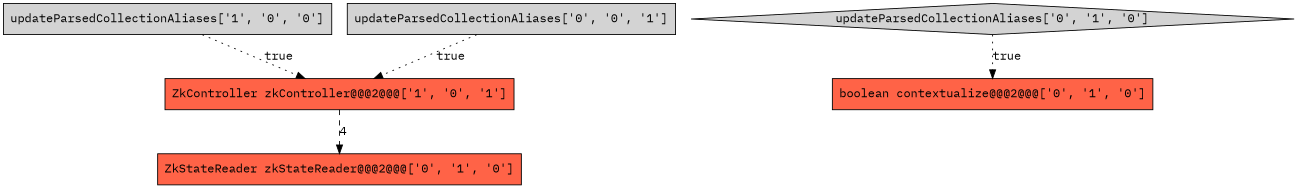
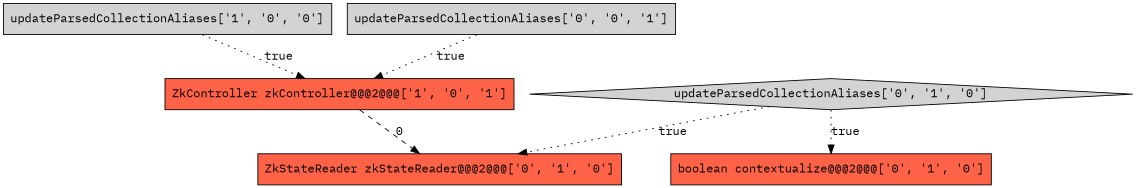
none -> (648, 129)
(343, 132) -> (400, 132)
